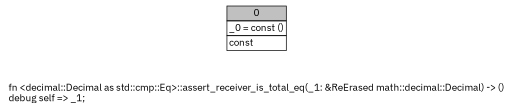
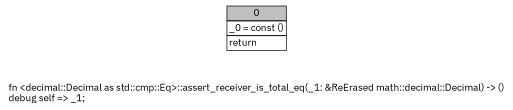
(241, 43) -> (243, 43)
